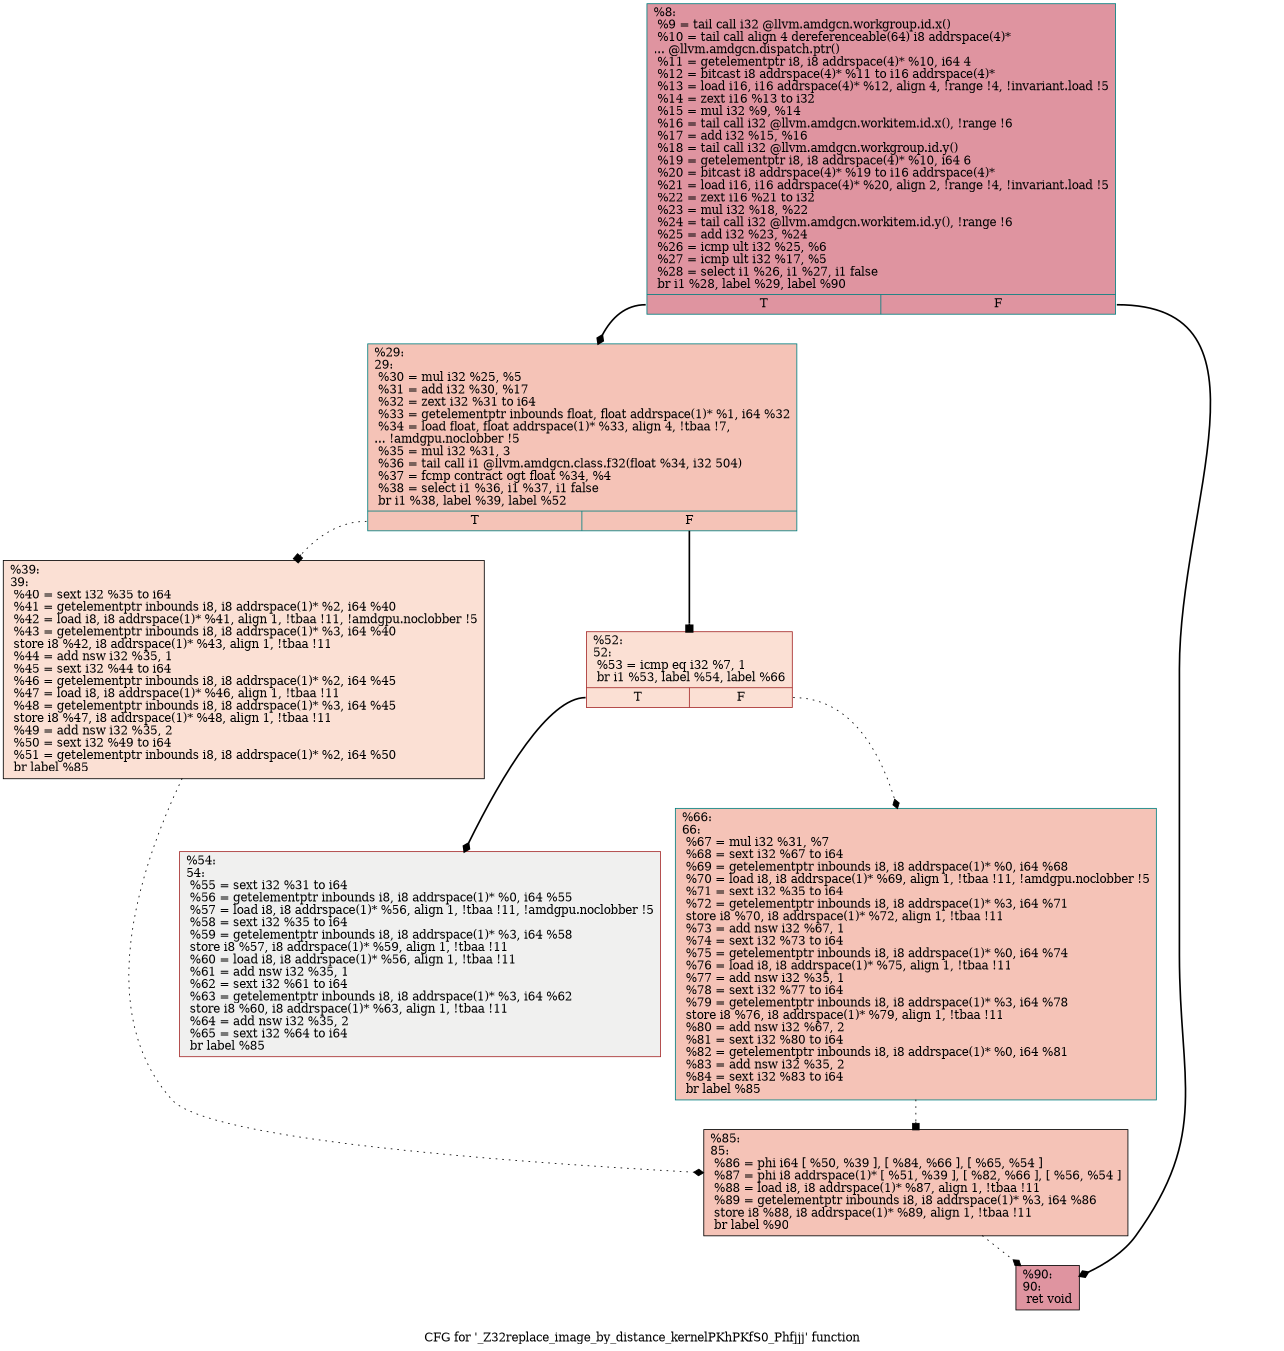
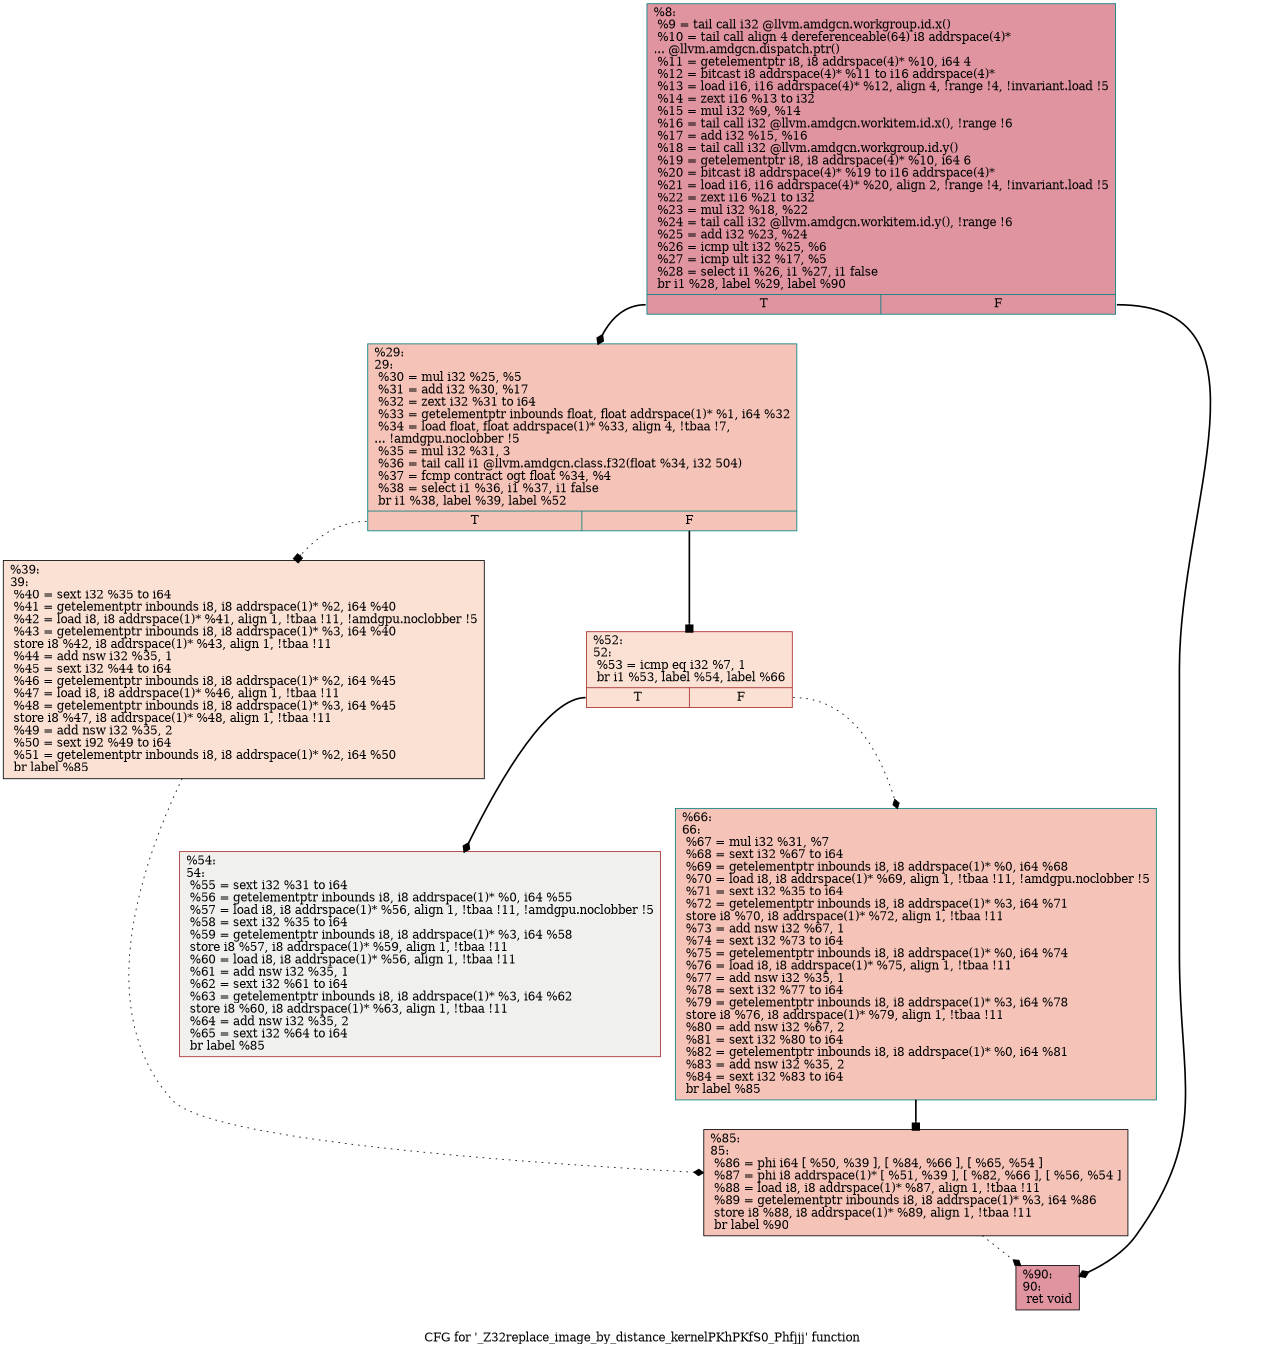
(91, 743) -> (91, 743)
(916, 1111) -> (916, 1111)
